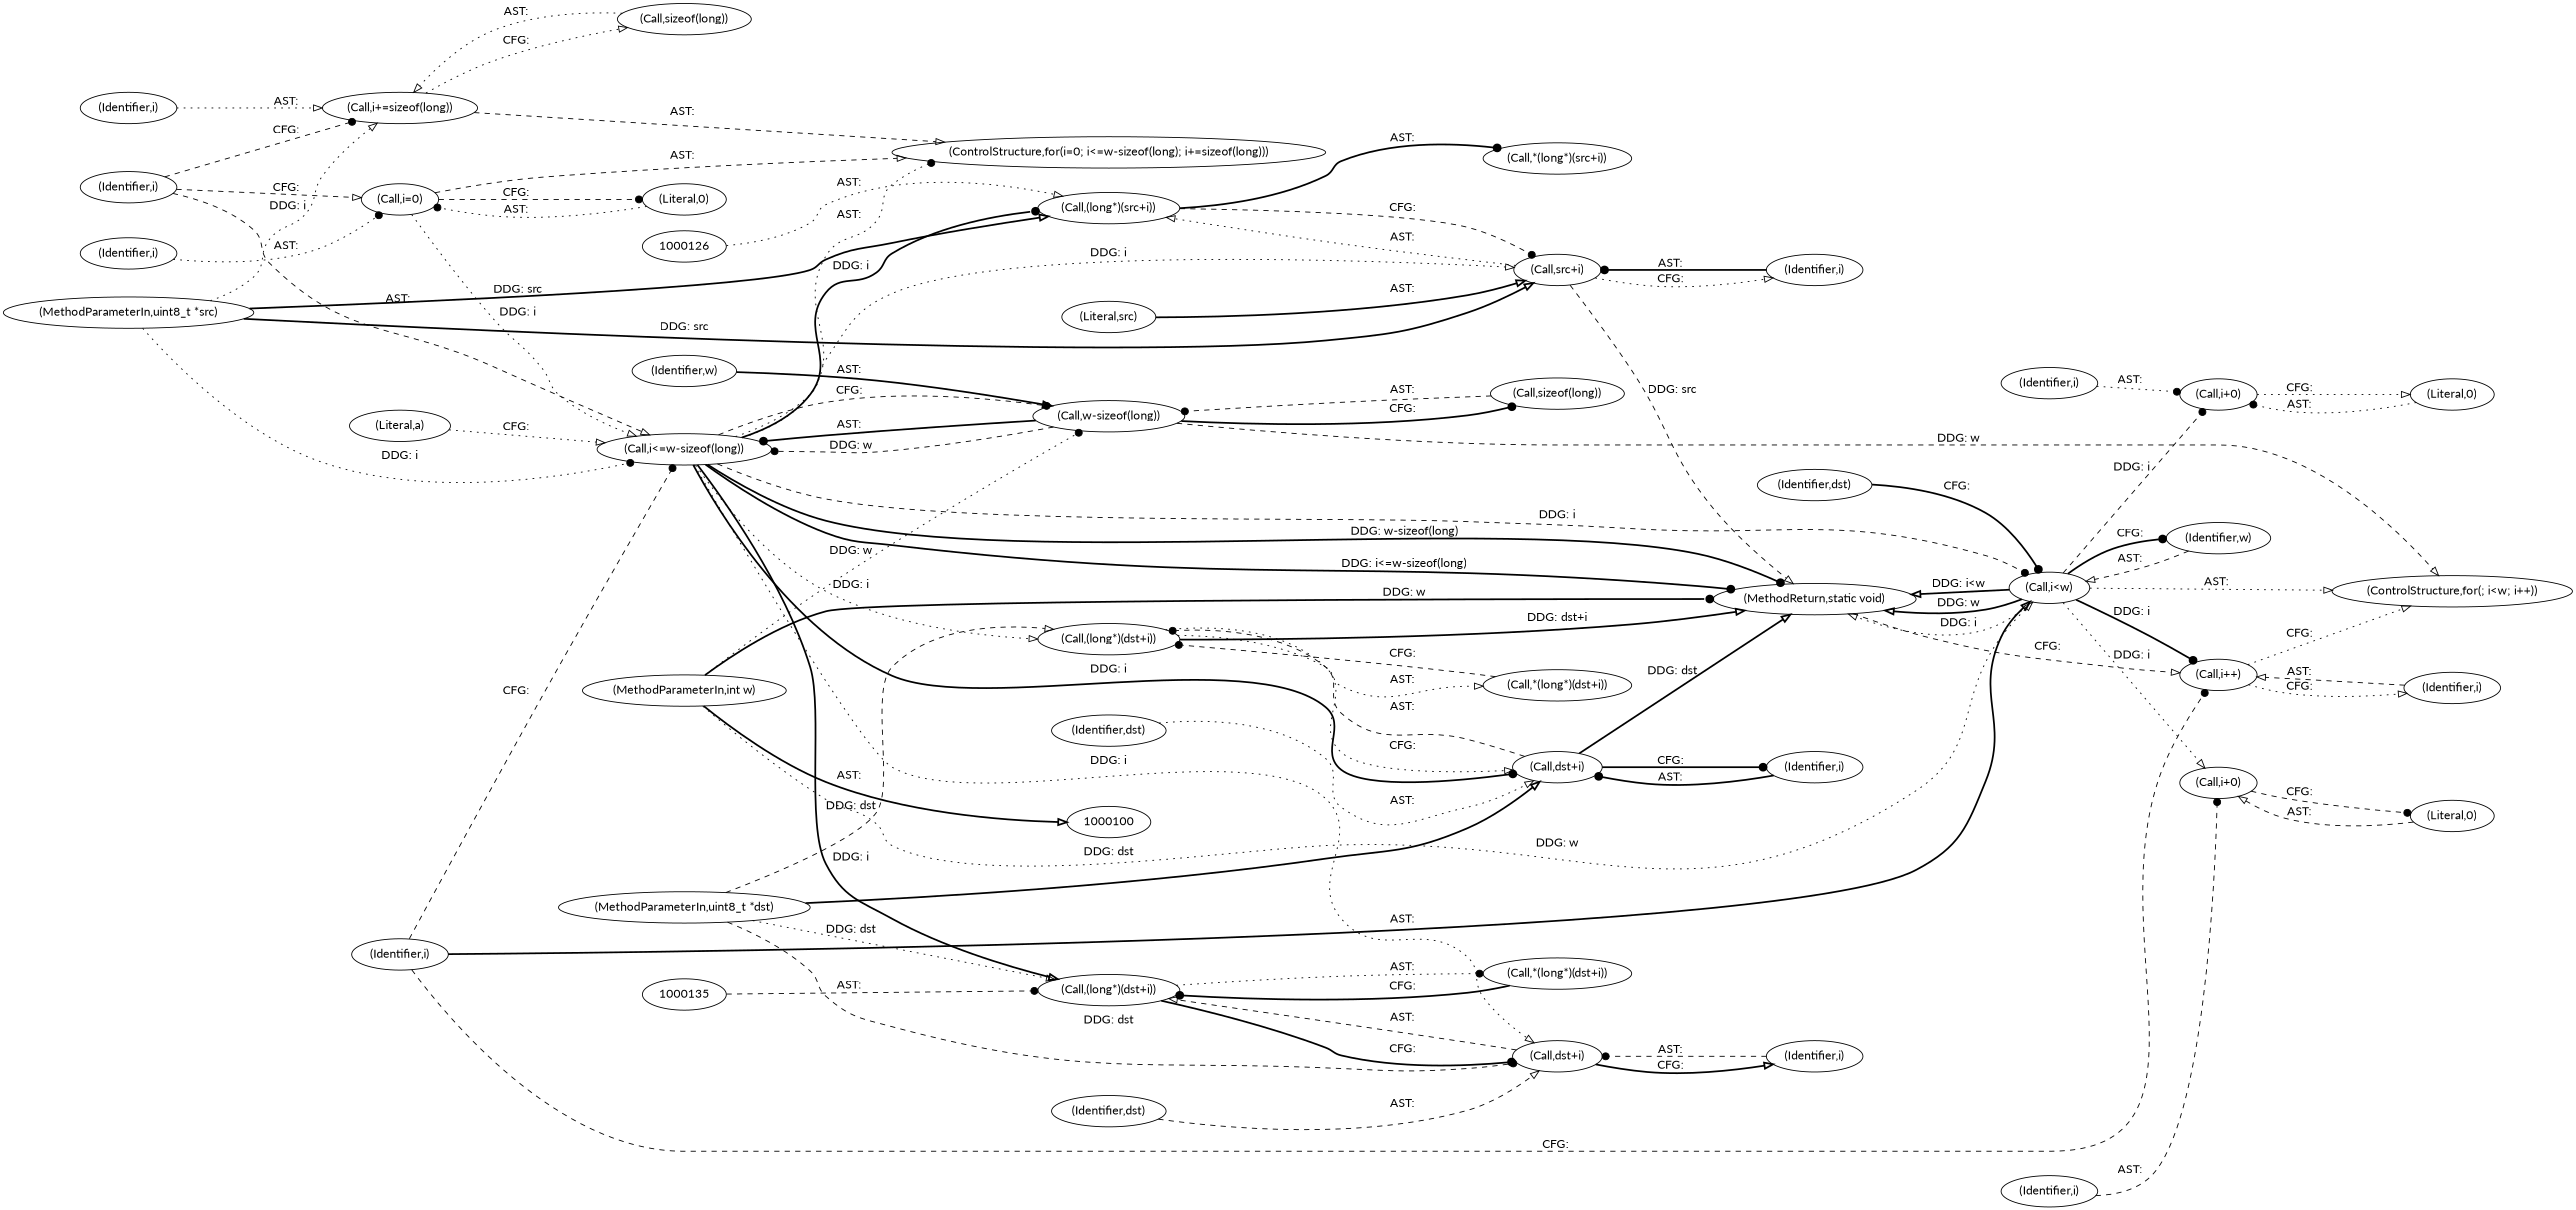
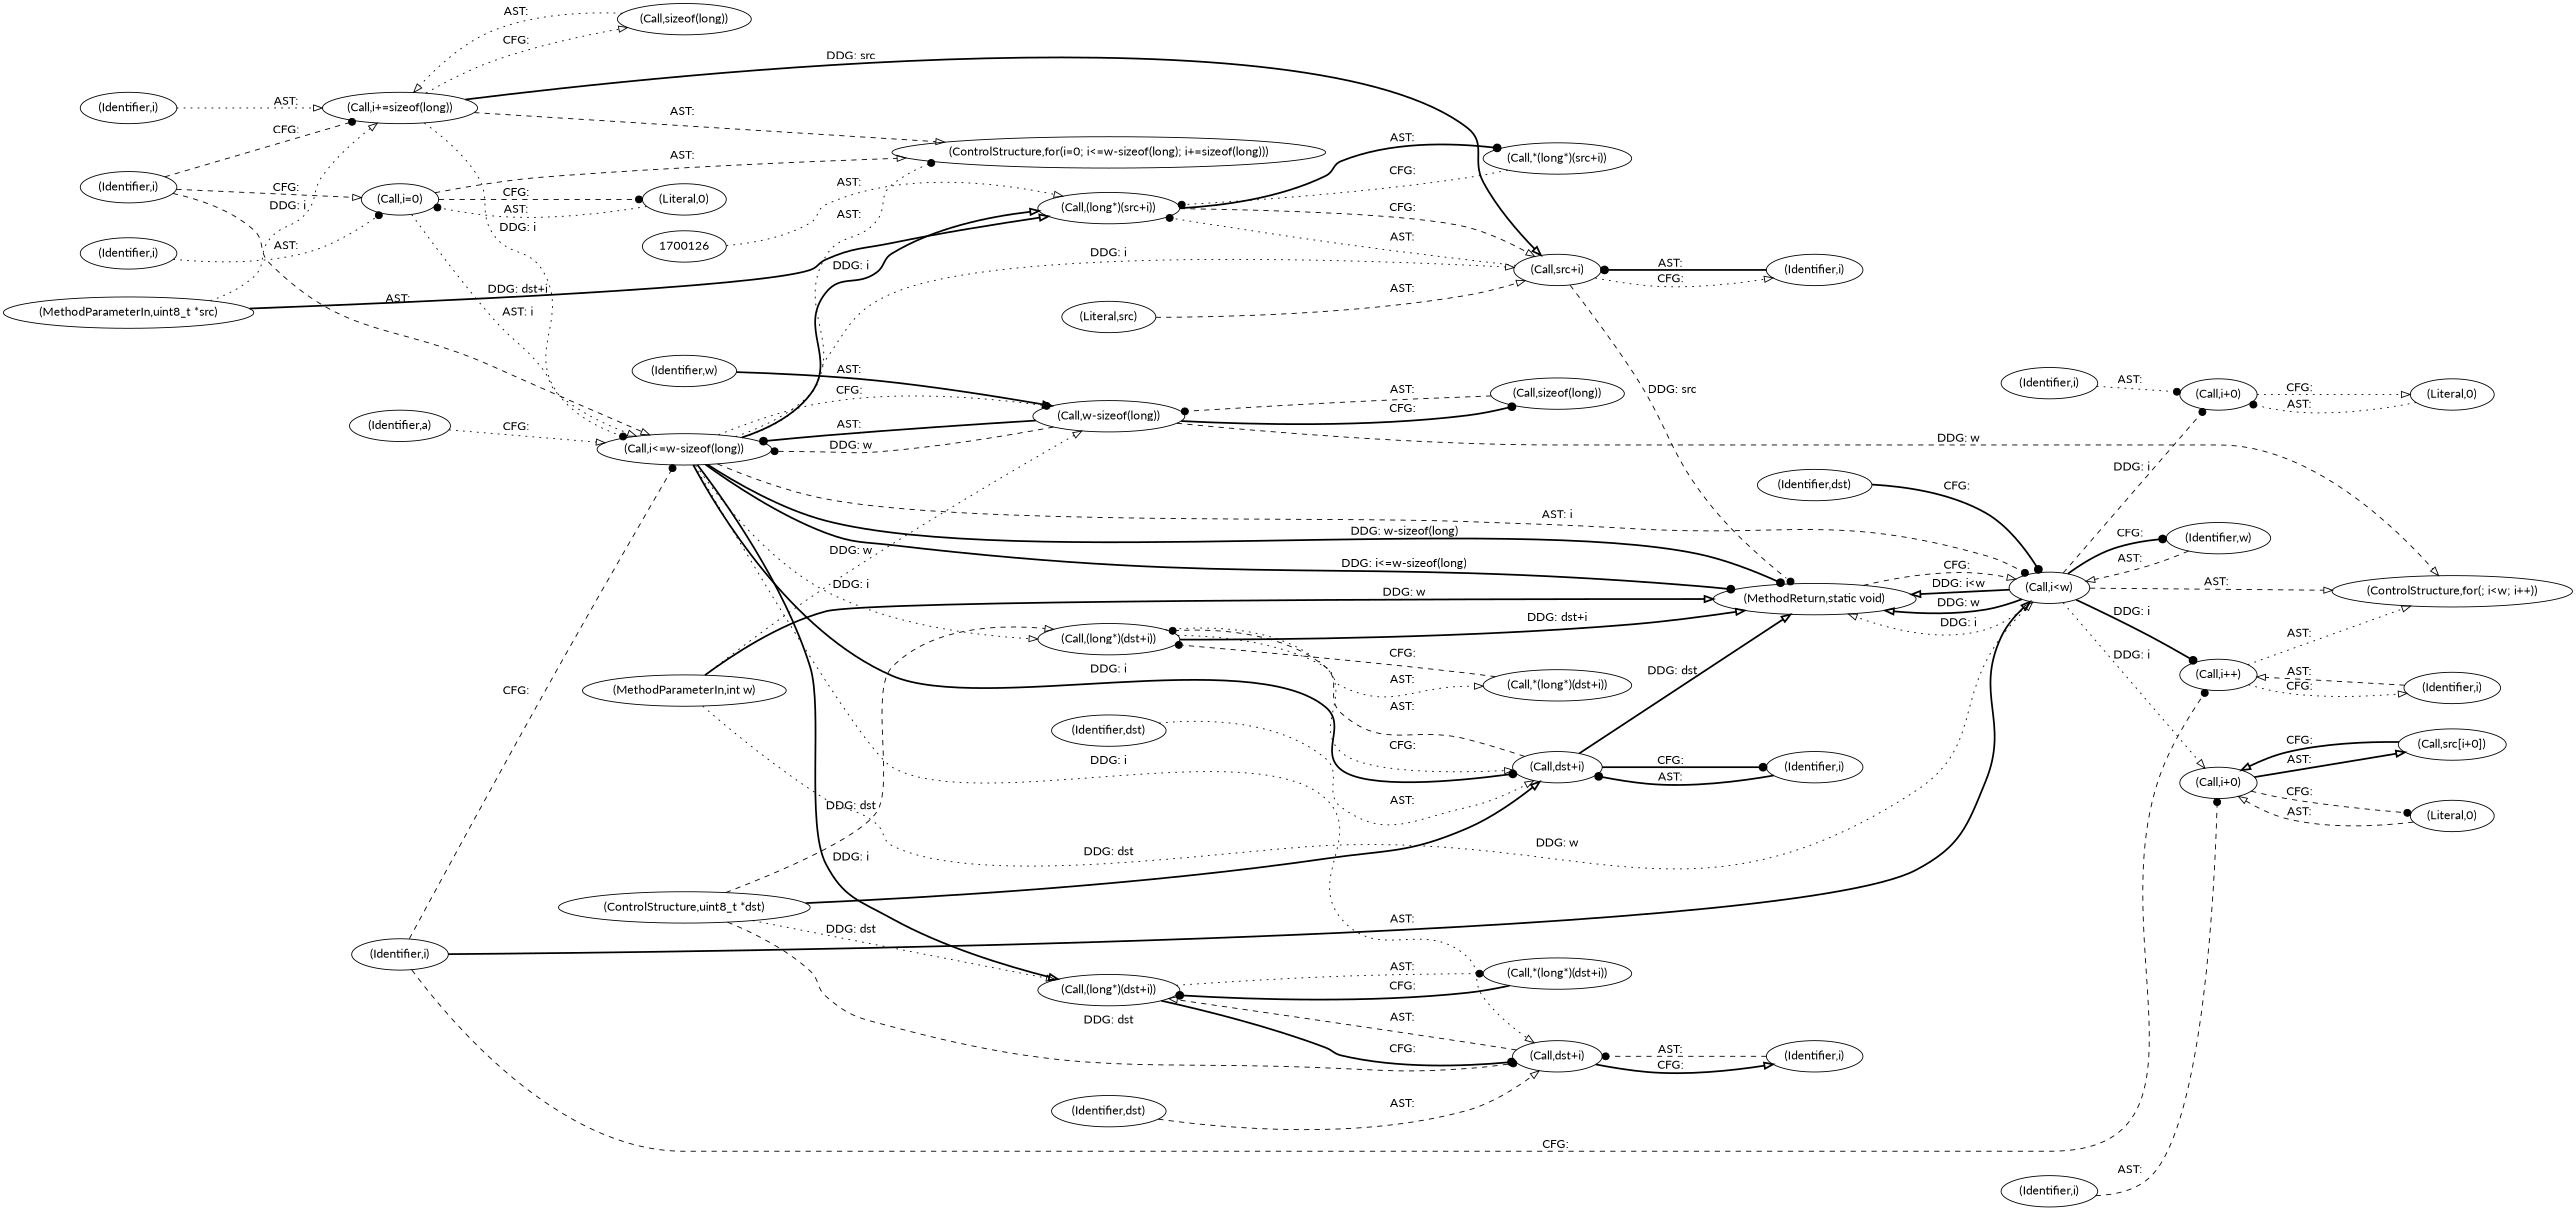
none -> (1347, 192)
(1357, 215) -> (1357, 215)
(1344, 244) -> (1344, 244)
(684, 246) -> (684, 246)
(841, 282) -> (841, 282)
(518, 290) -> (518, 290)
(1337, 311) -> (1337, 311)
(518, 312) -> (518, 312)
(889, 344) -> (1042, 58)
(878, 397) -> (878, 397)
(400, 426) -> (400, 426)
(1669, 439) -> (1669, 439)
(362, 473) -> (544, 272)
(1557, 515) -> (1557, 515)
(877, 554) -> (877, 554)
(2207, 589) -> (2207, 589)
(1196, 601) -> (1196, 601)
(2301, 634) -> (2301, 634)
(2010, 655) -> (1935, 574)
none -> (2452, 745)
(1109, 822) -> none
(684, 907) -> (684, 907)
(684, 994) -> none
